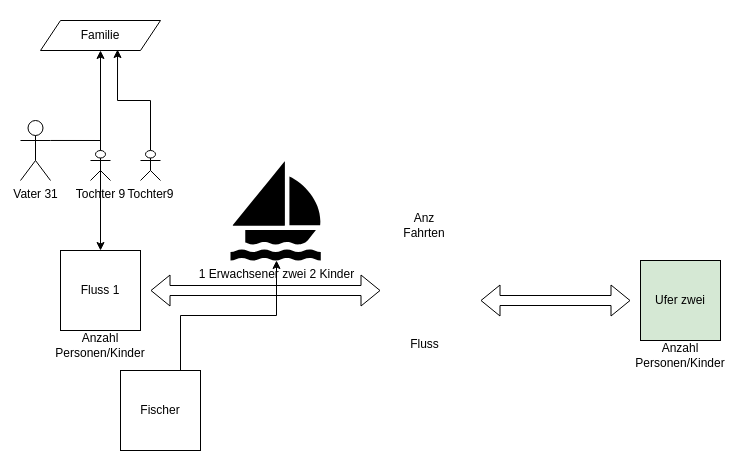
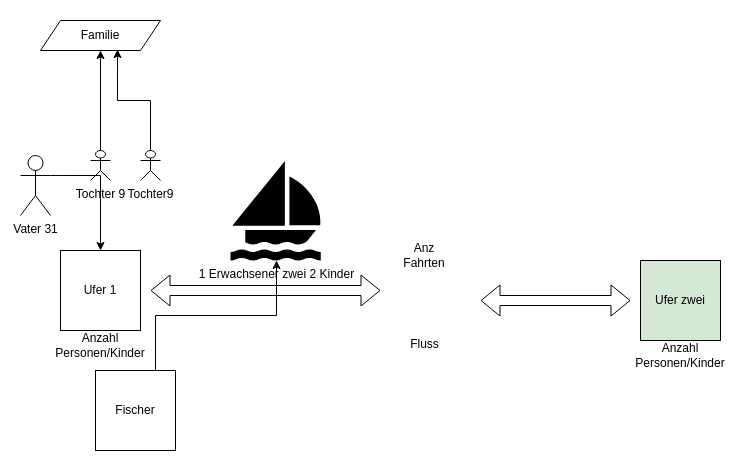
(36, 151) -> (36, 186)
(425, 226) -> (425, 256)
(101, 291) -> (101, 291)
(161, 411) -> (136, 411)
